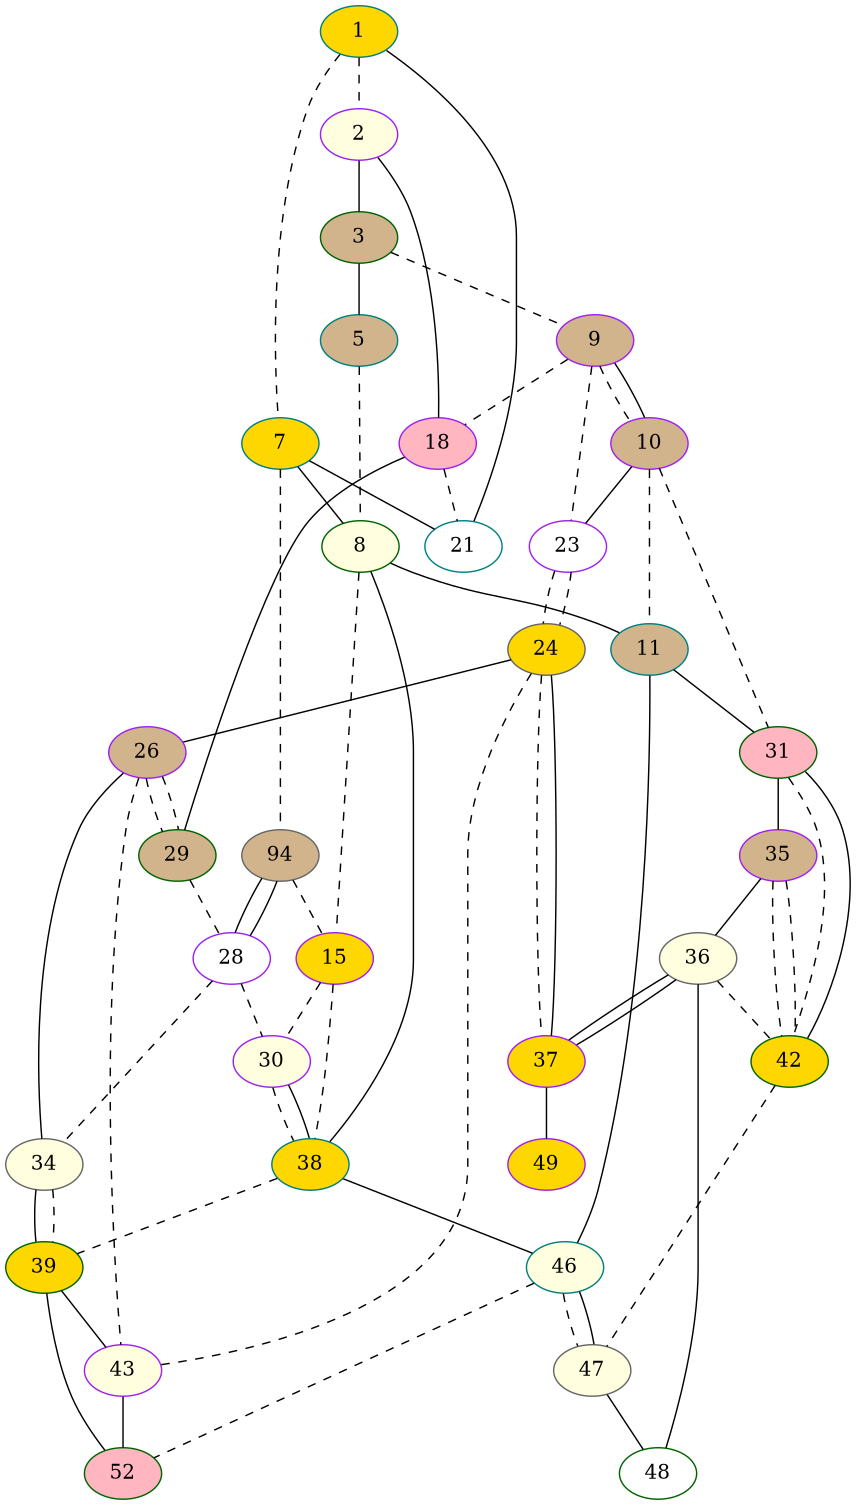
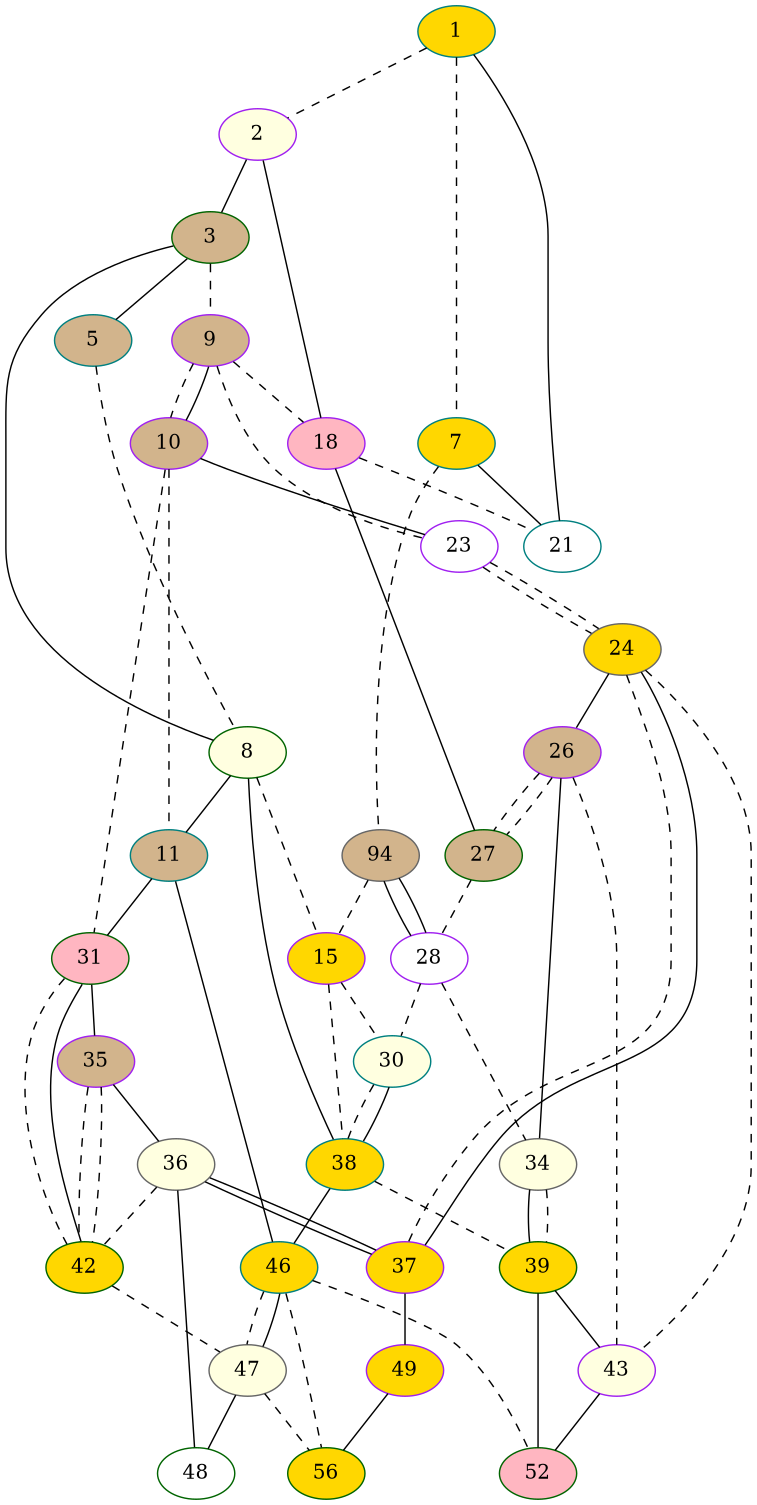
(320, 495) -> (6, 501)
(177, 855) -> (484, 855)
(272, 1061) -> (392, 1061)
(565, 1267) -> (279, 1267)
none -> (326, 1473)
